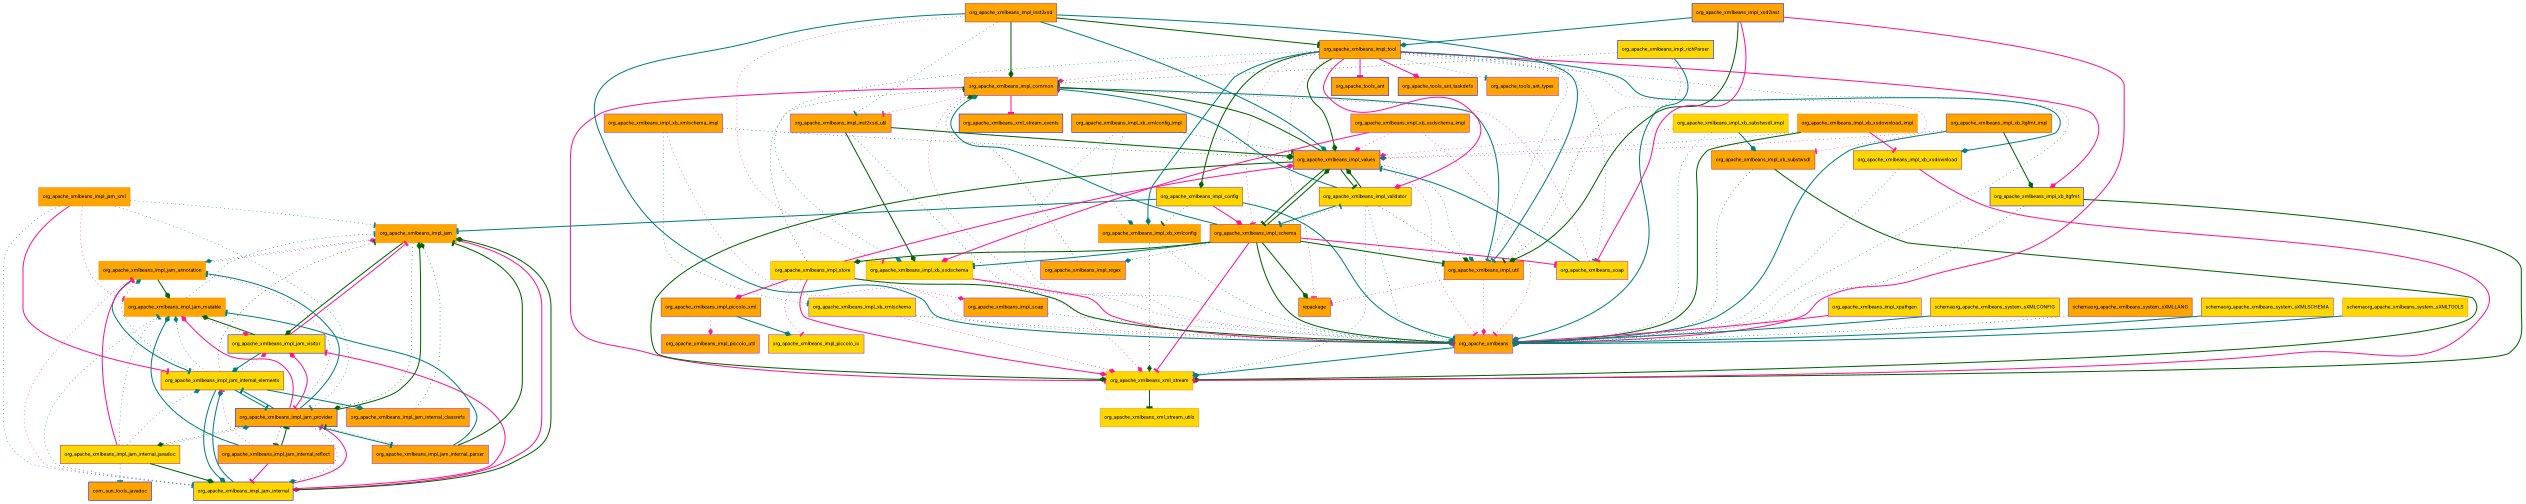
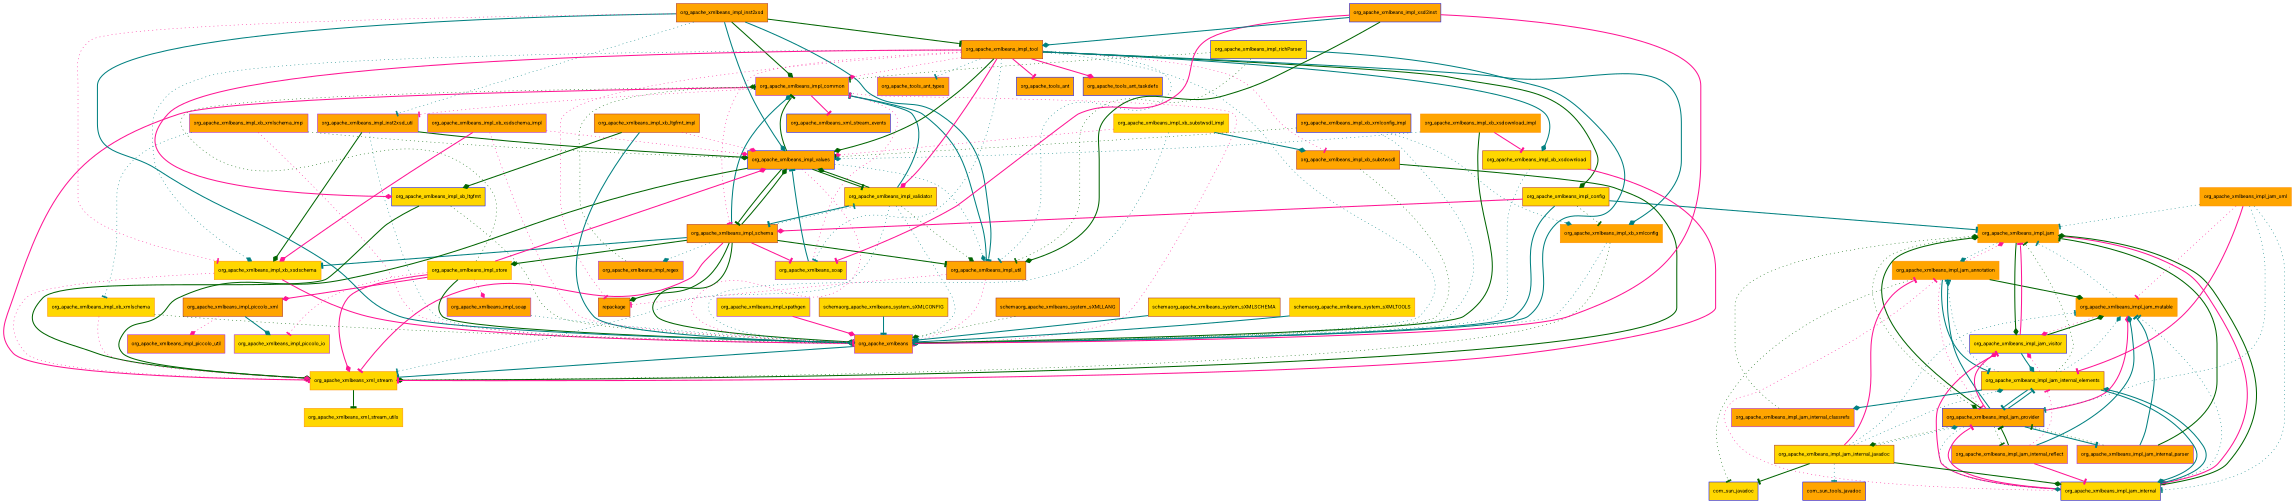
(862, 307) -> (101, 307)
(1327, 361) -> (627, 362)
none -> (1733, 491)
